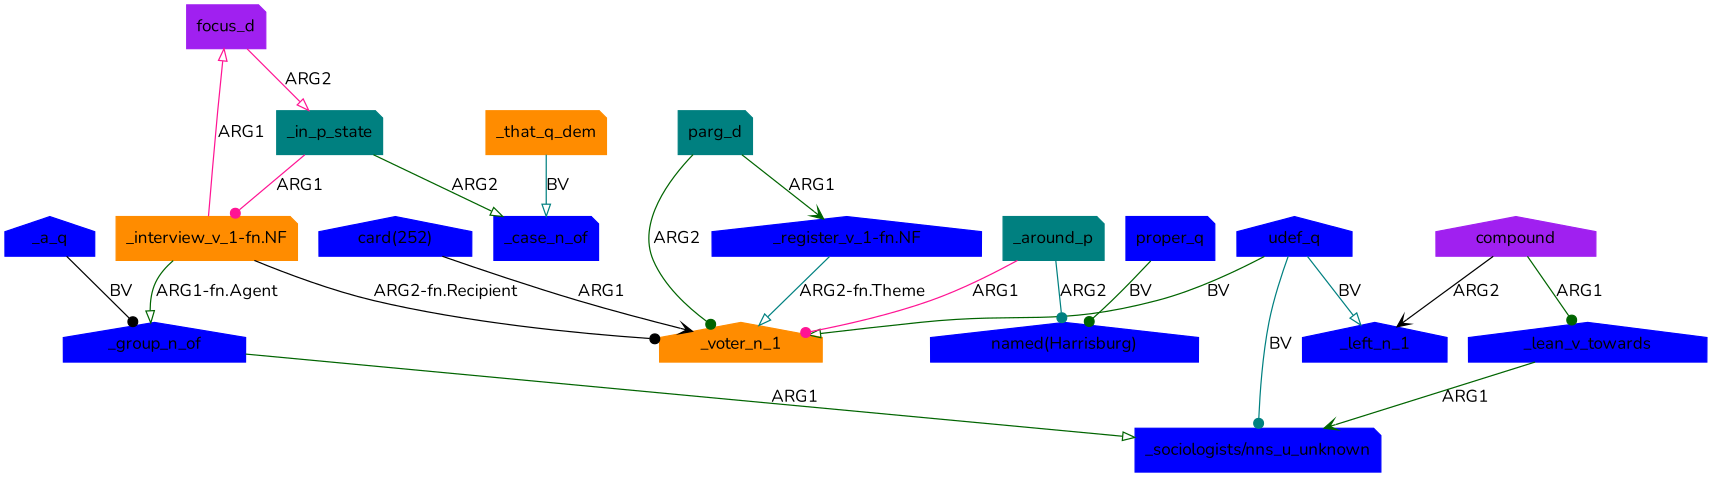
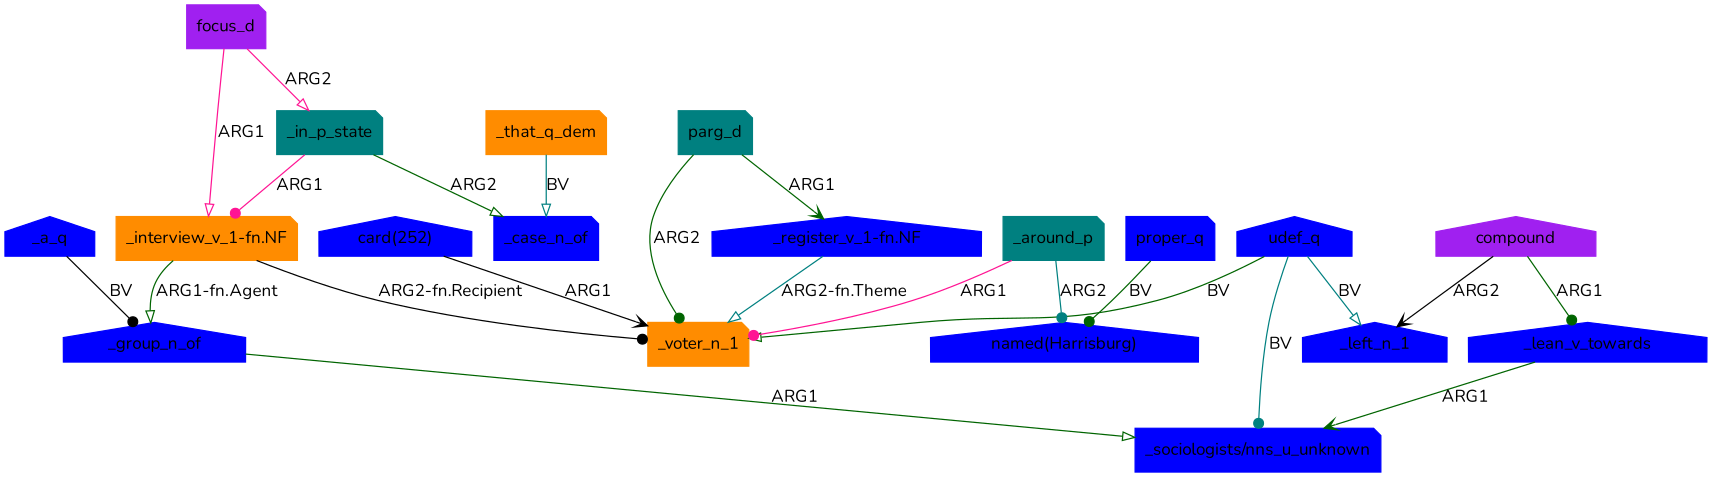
(215, 139) -> (216, 126)
(741, 344) -> (698, 344)
